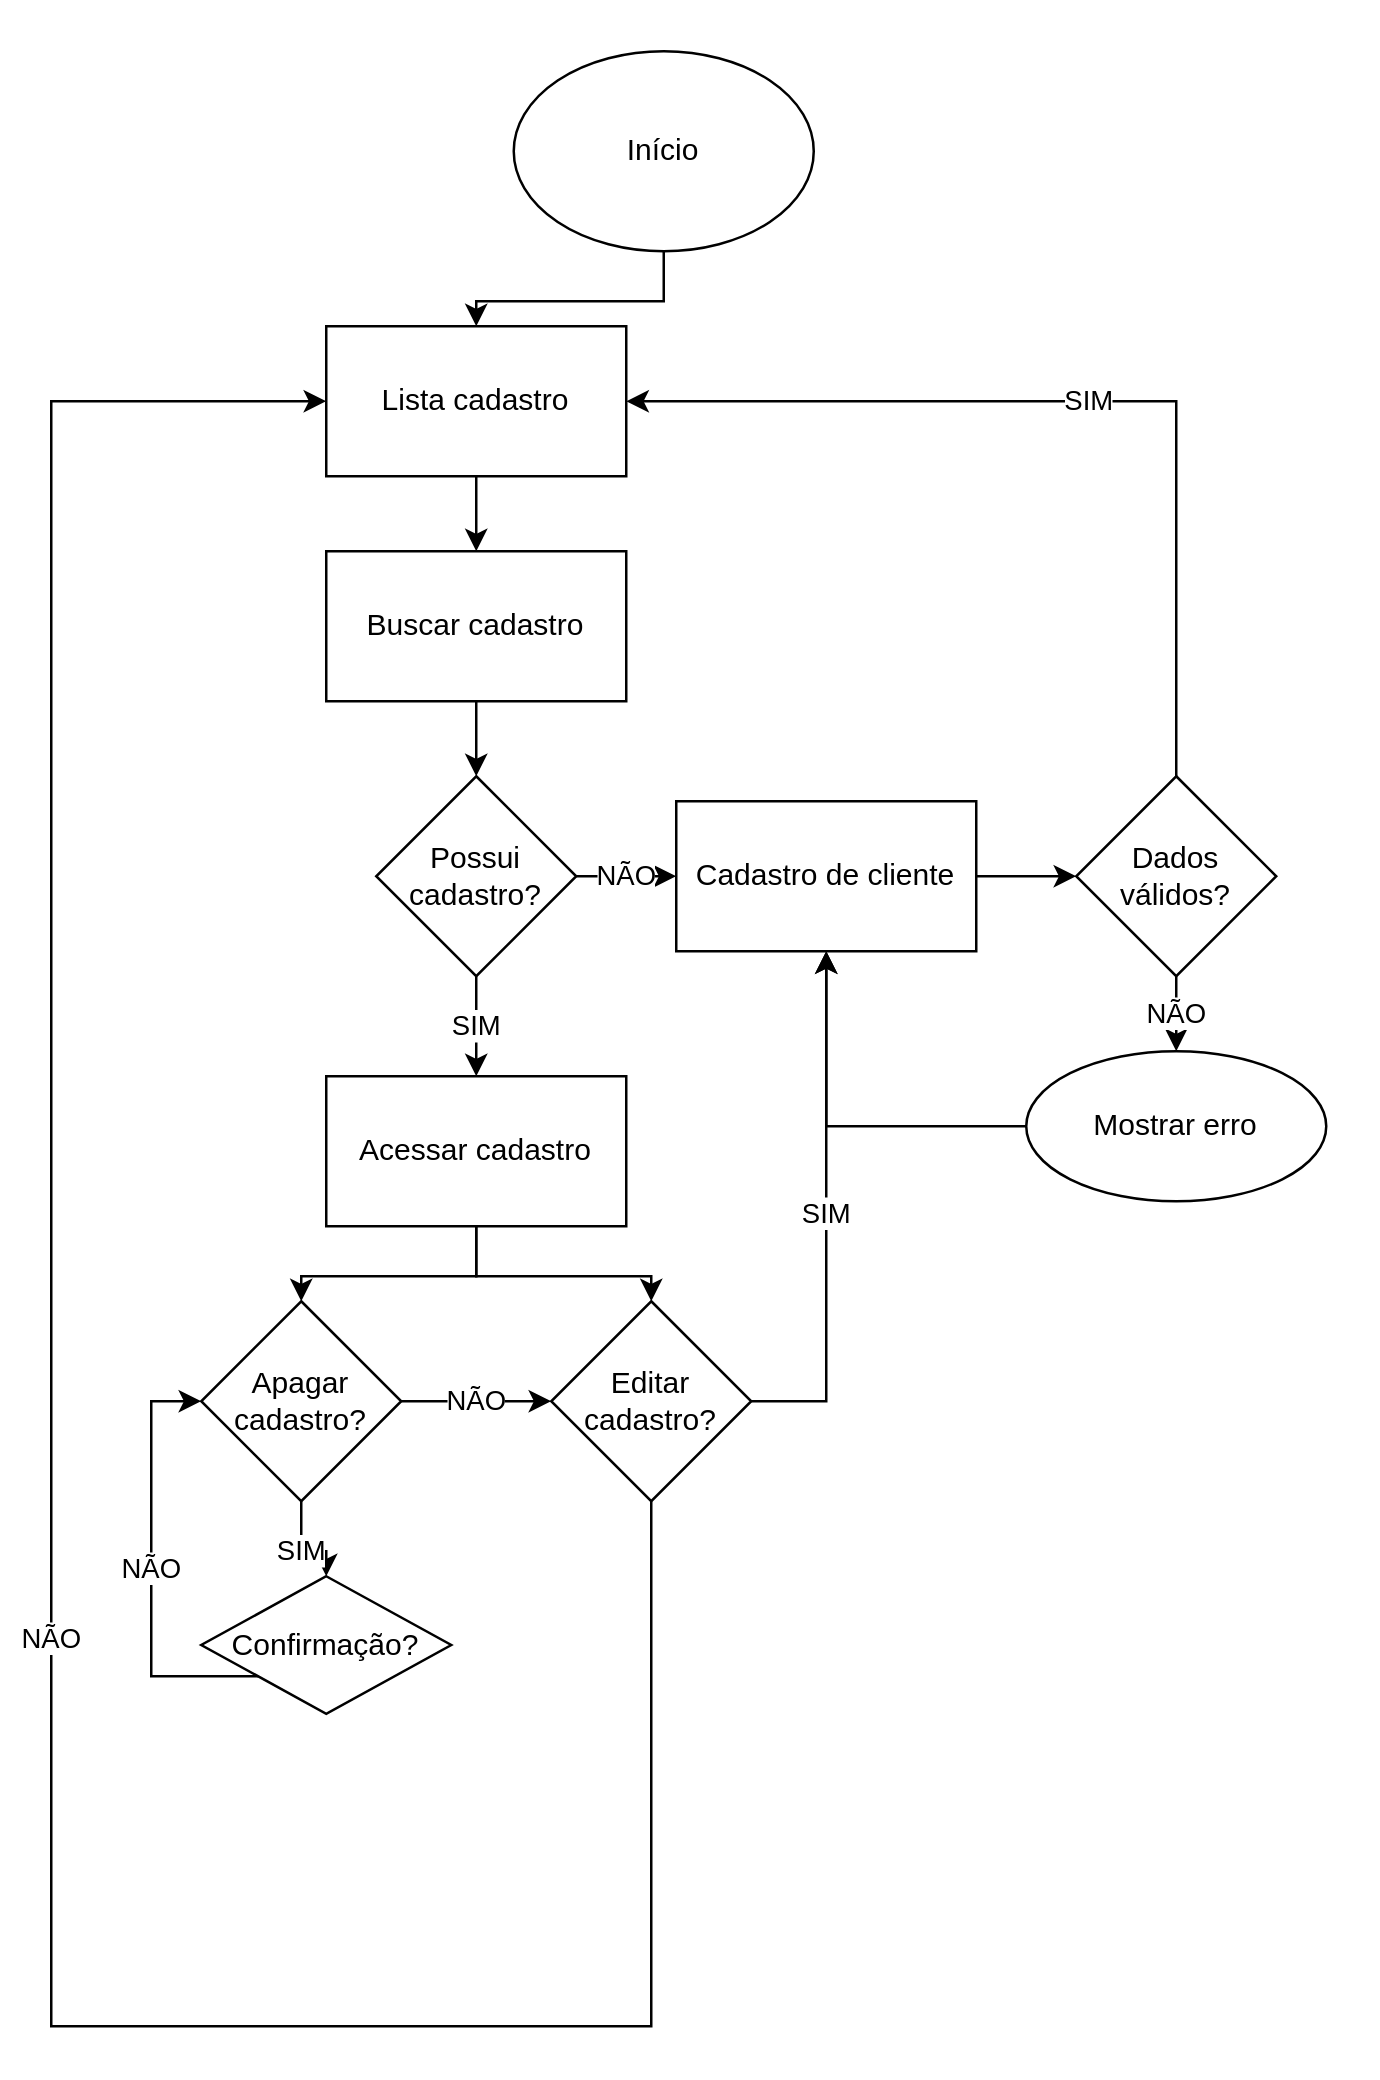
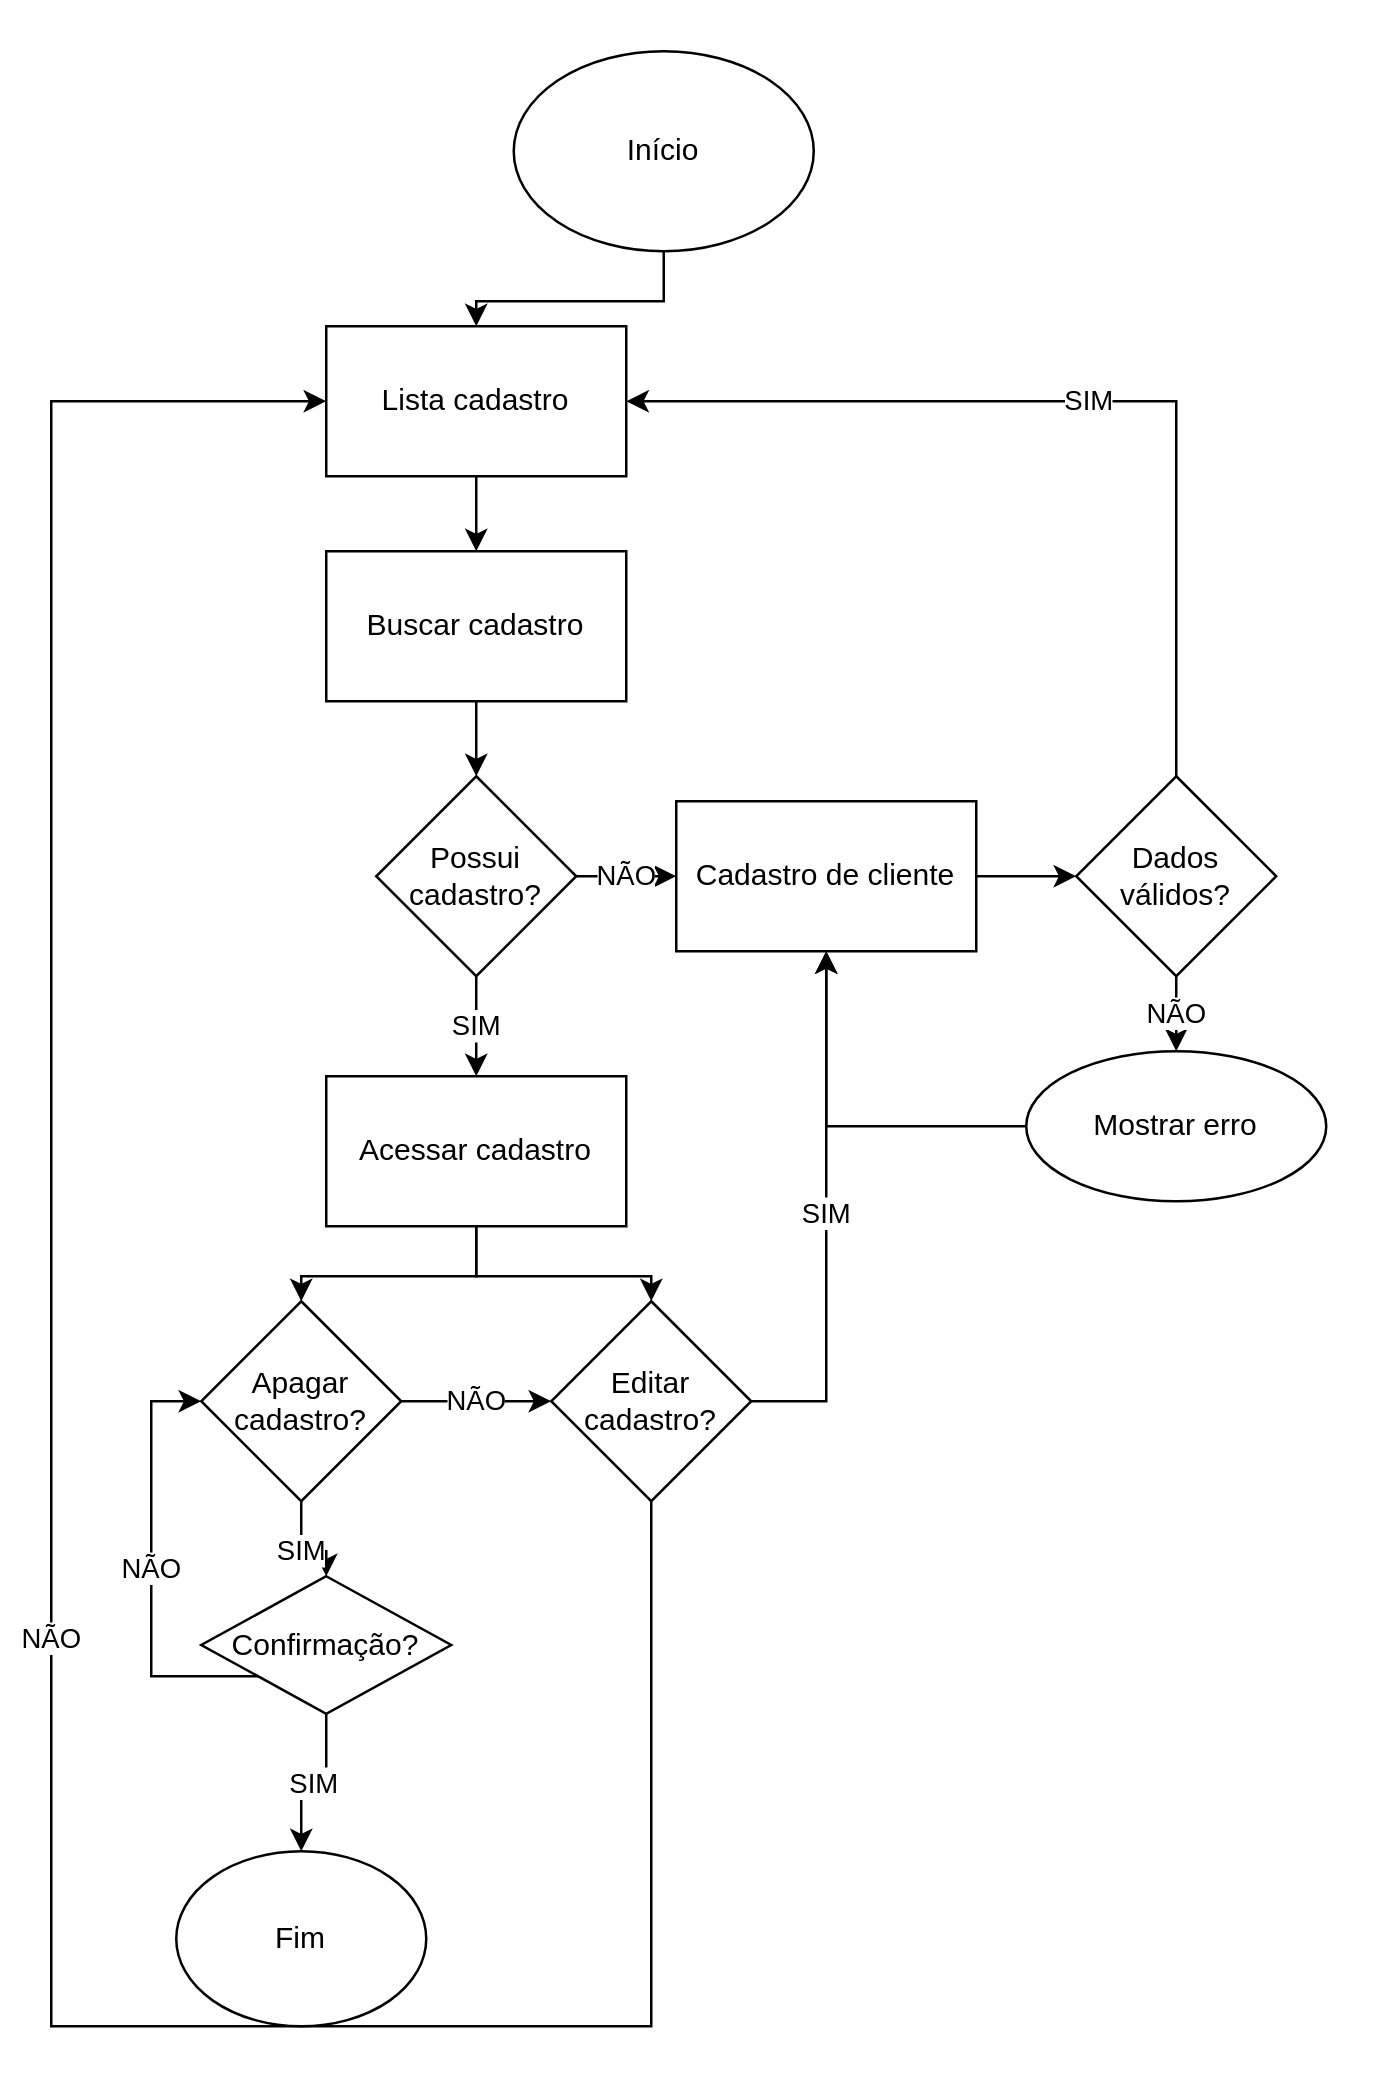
none -> (301, 1794)
none -> (301, 1939)
